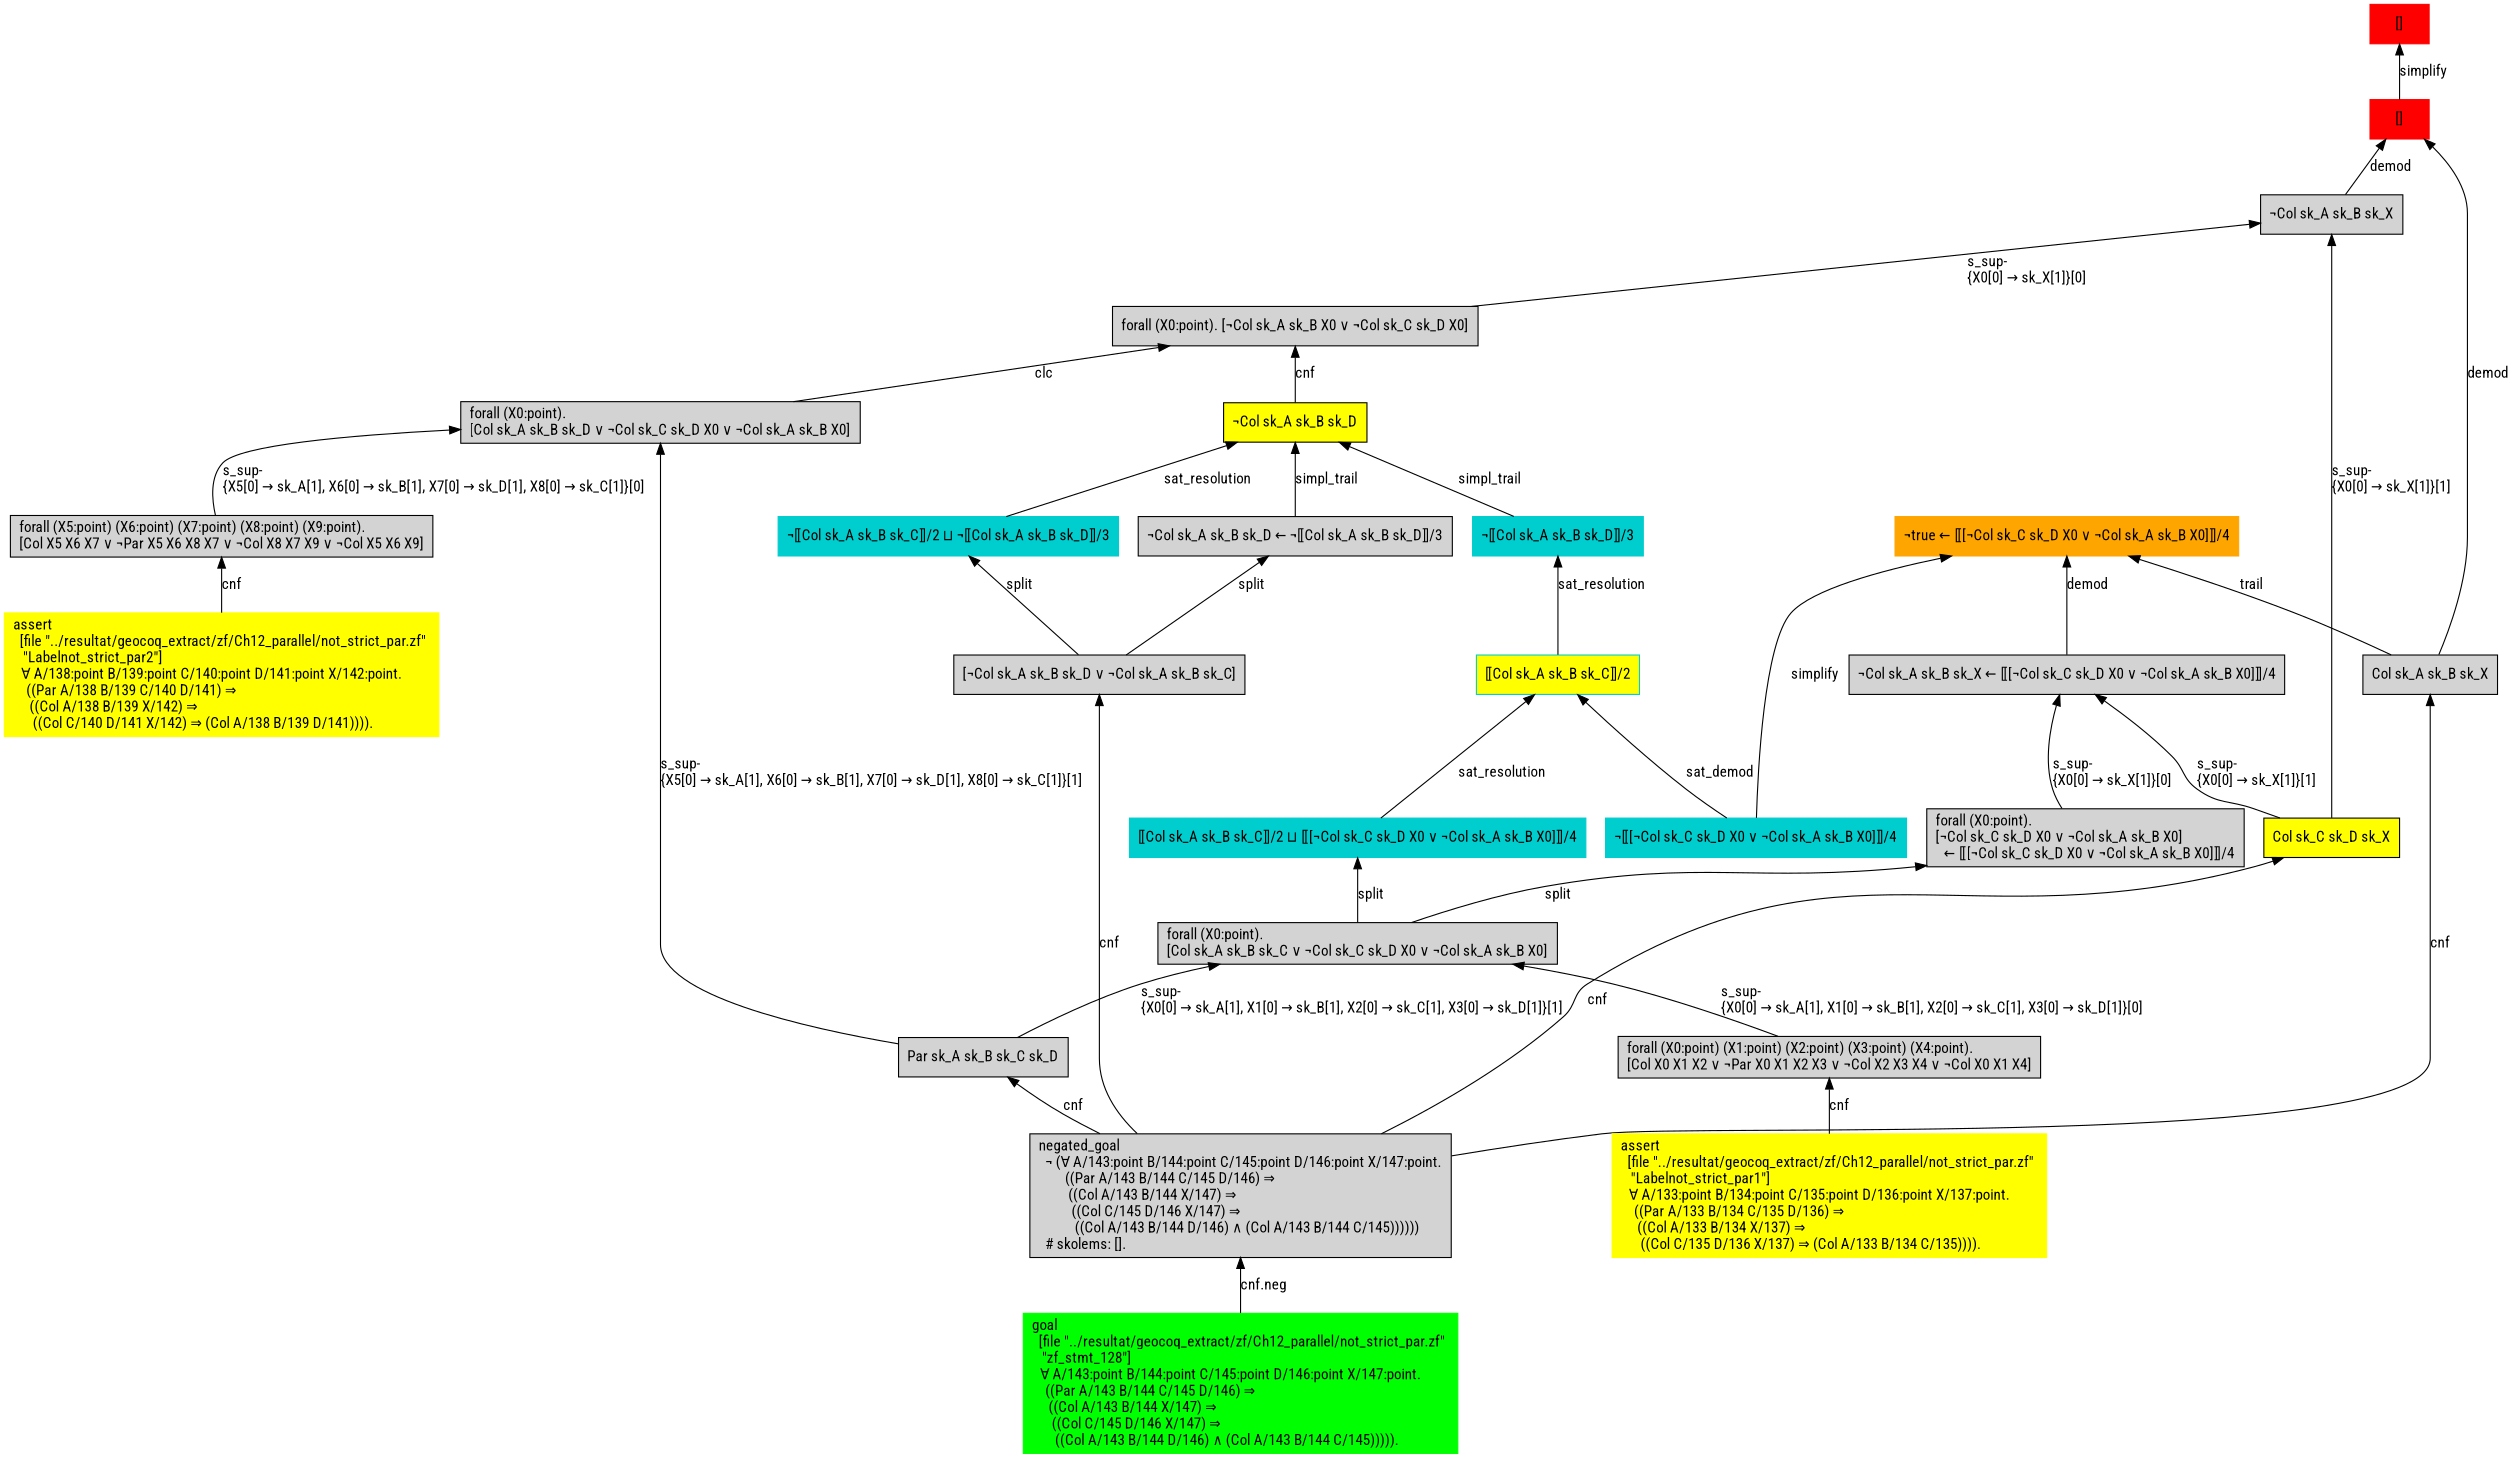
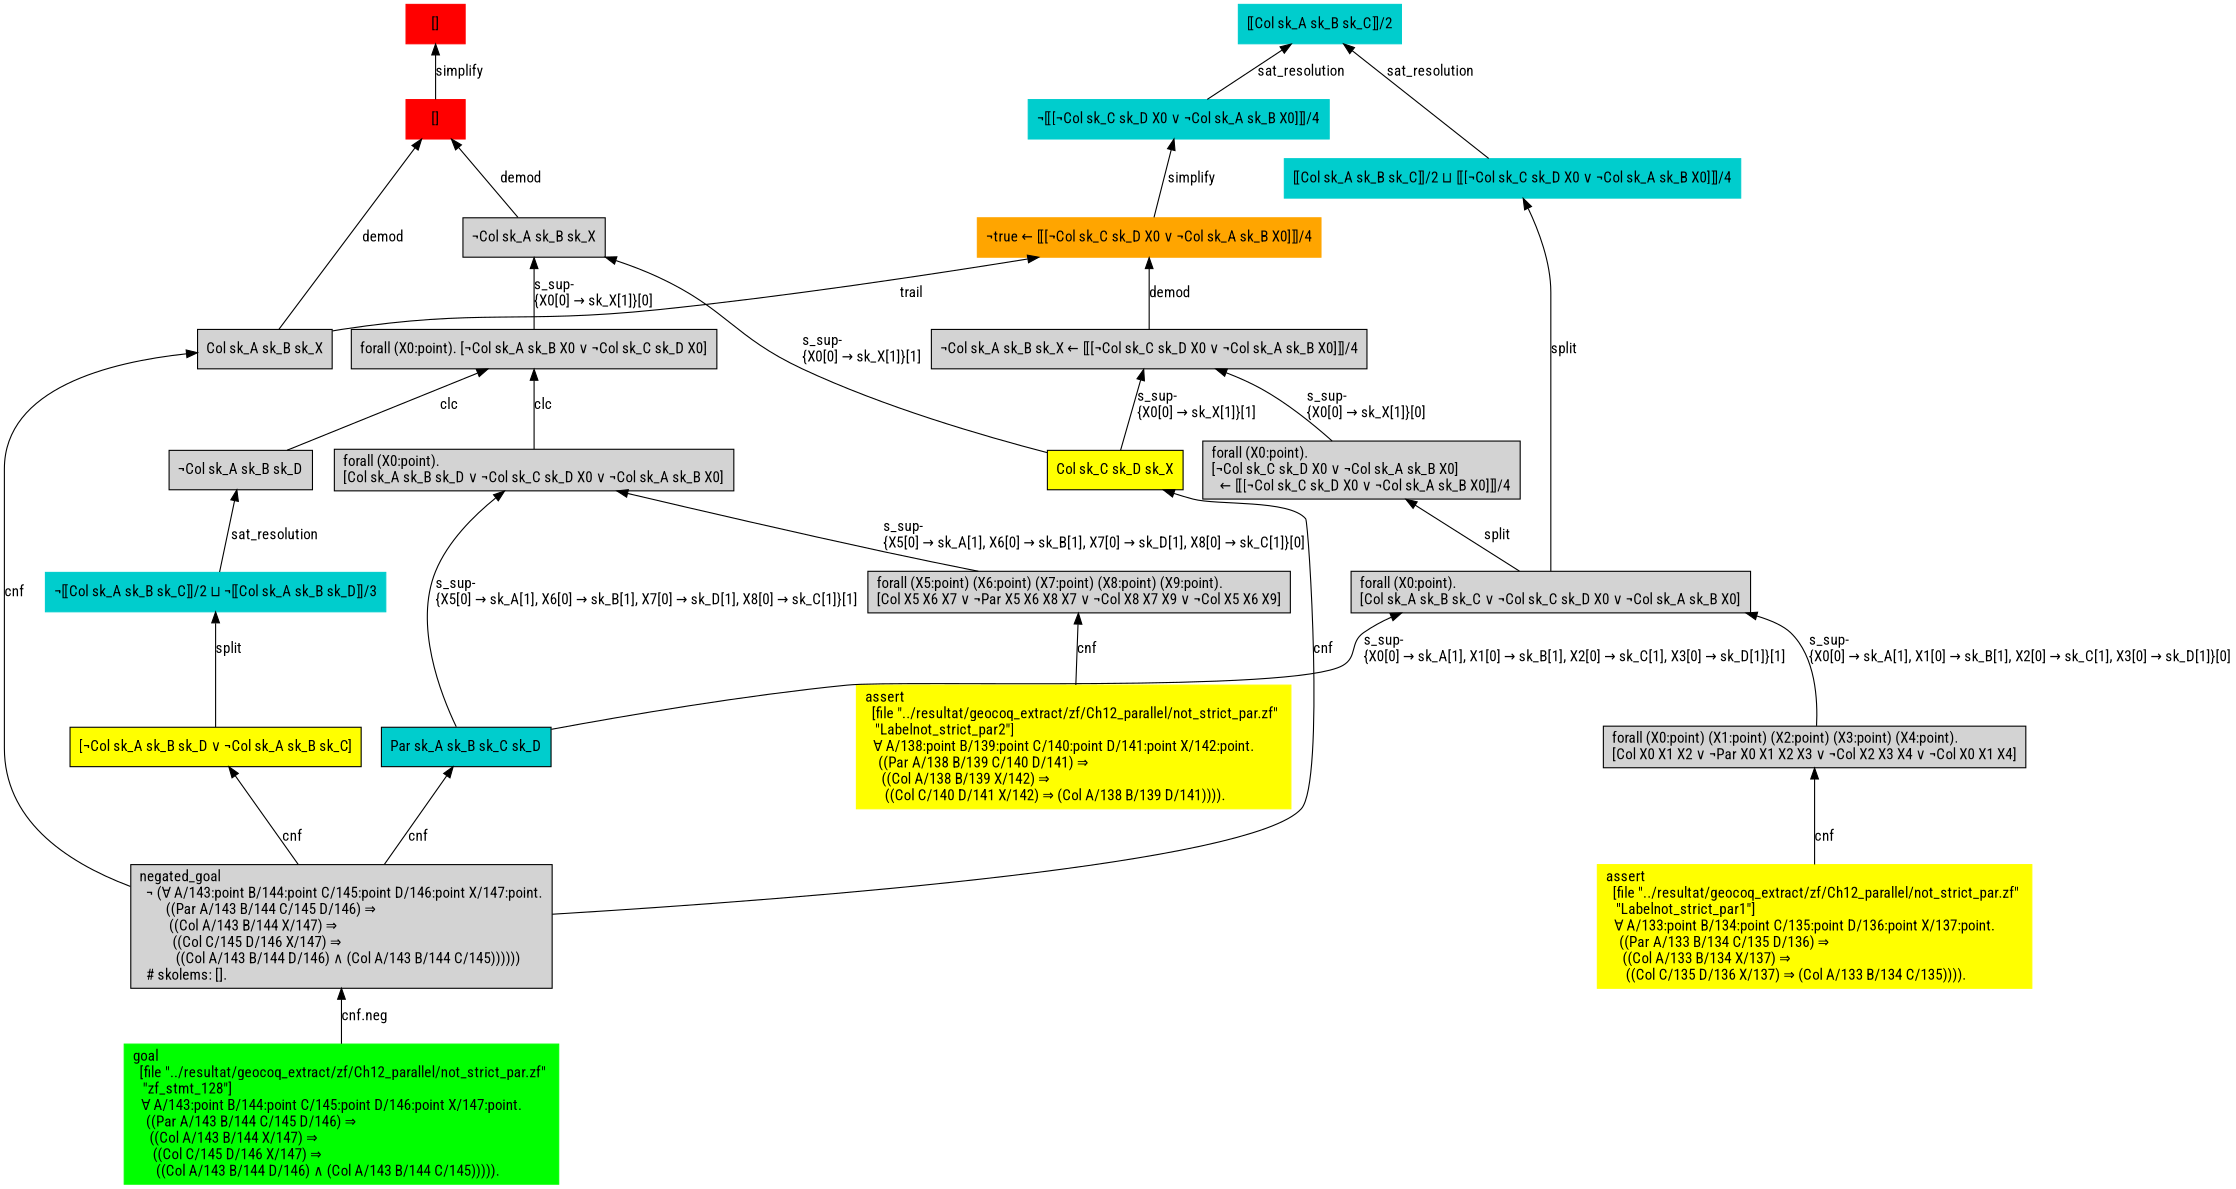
(1306, 374) -> (449, 405)
(1295, 422) -> (241, 470)
(1295, 536) -> none
(1558, 536) -> none
(1780, 634) -> (1163, 184)
(1099, 675) -> (216, 747)
(1558, 675) -> (1320, 24)
(1720, 773) -> (1301, 72)
(983, 1057) -> (466, 747)
